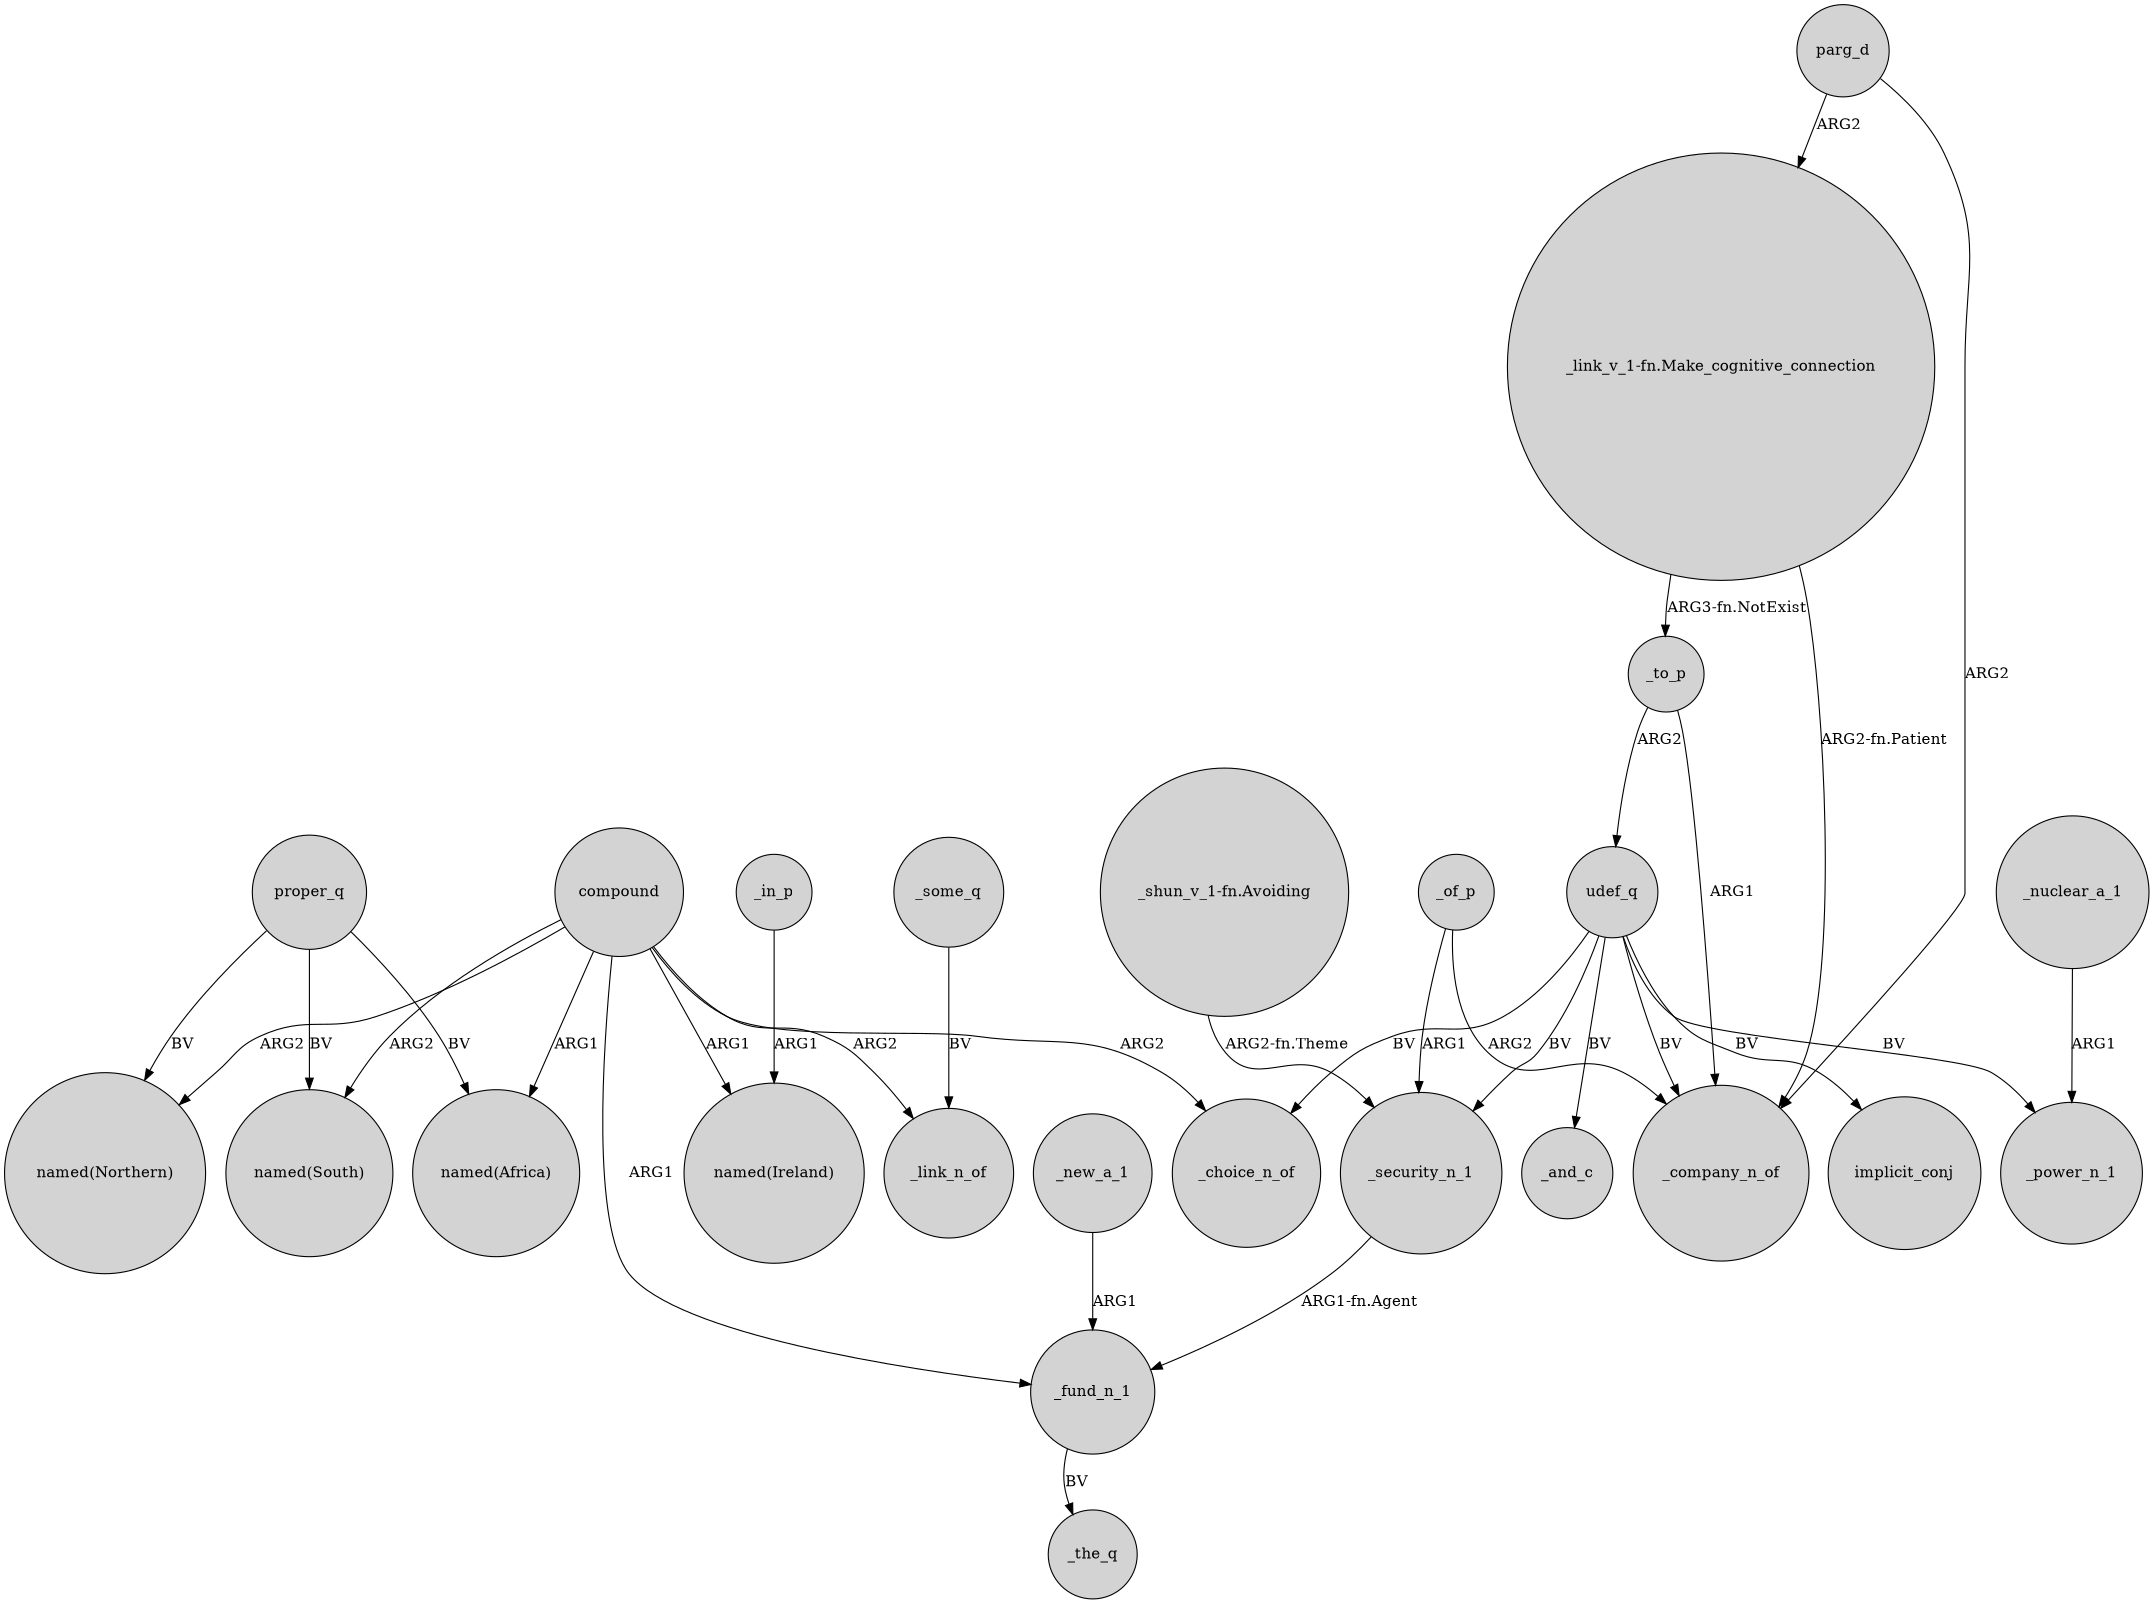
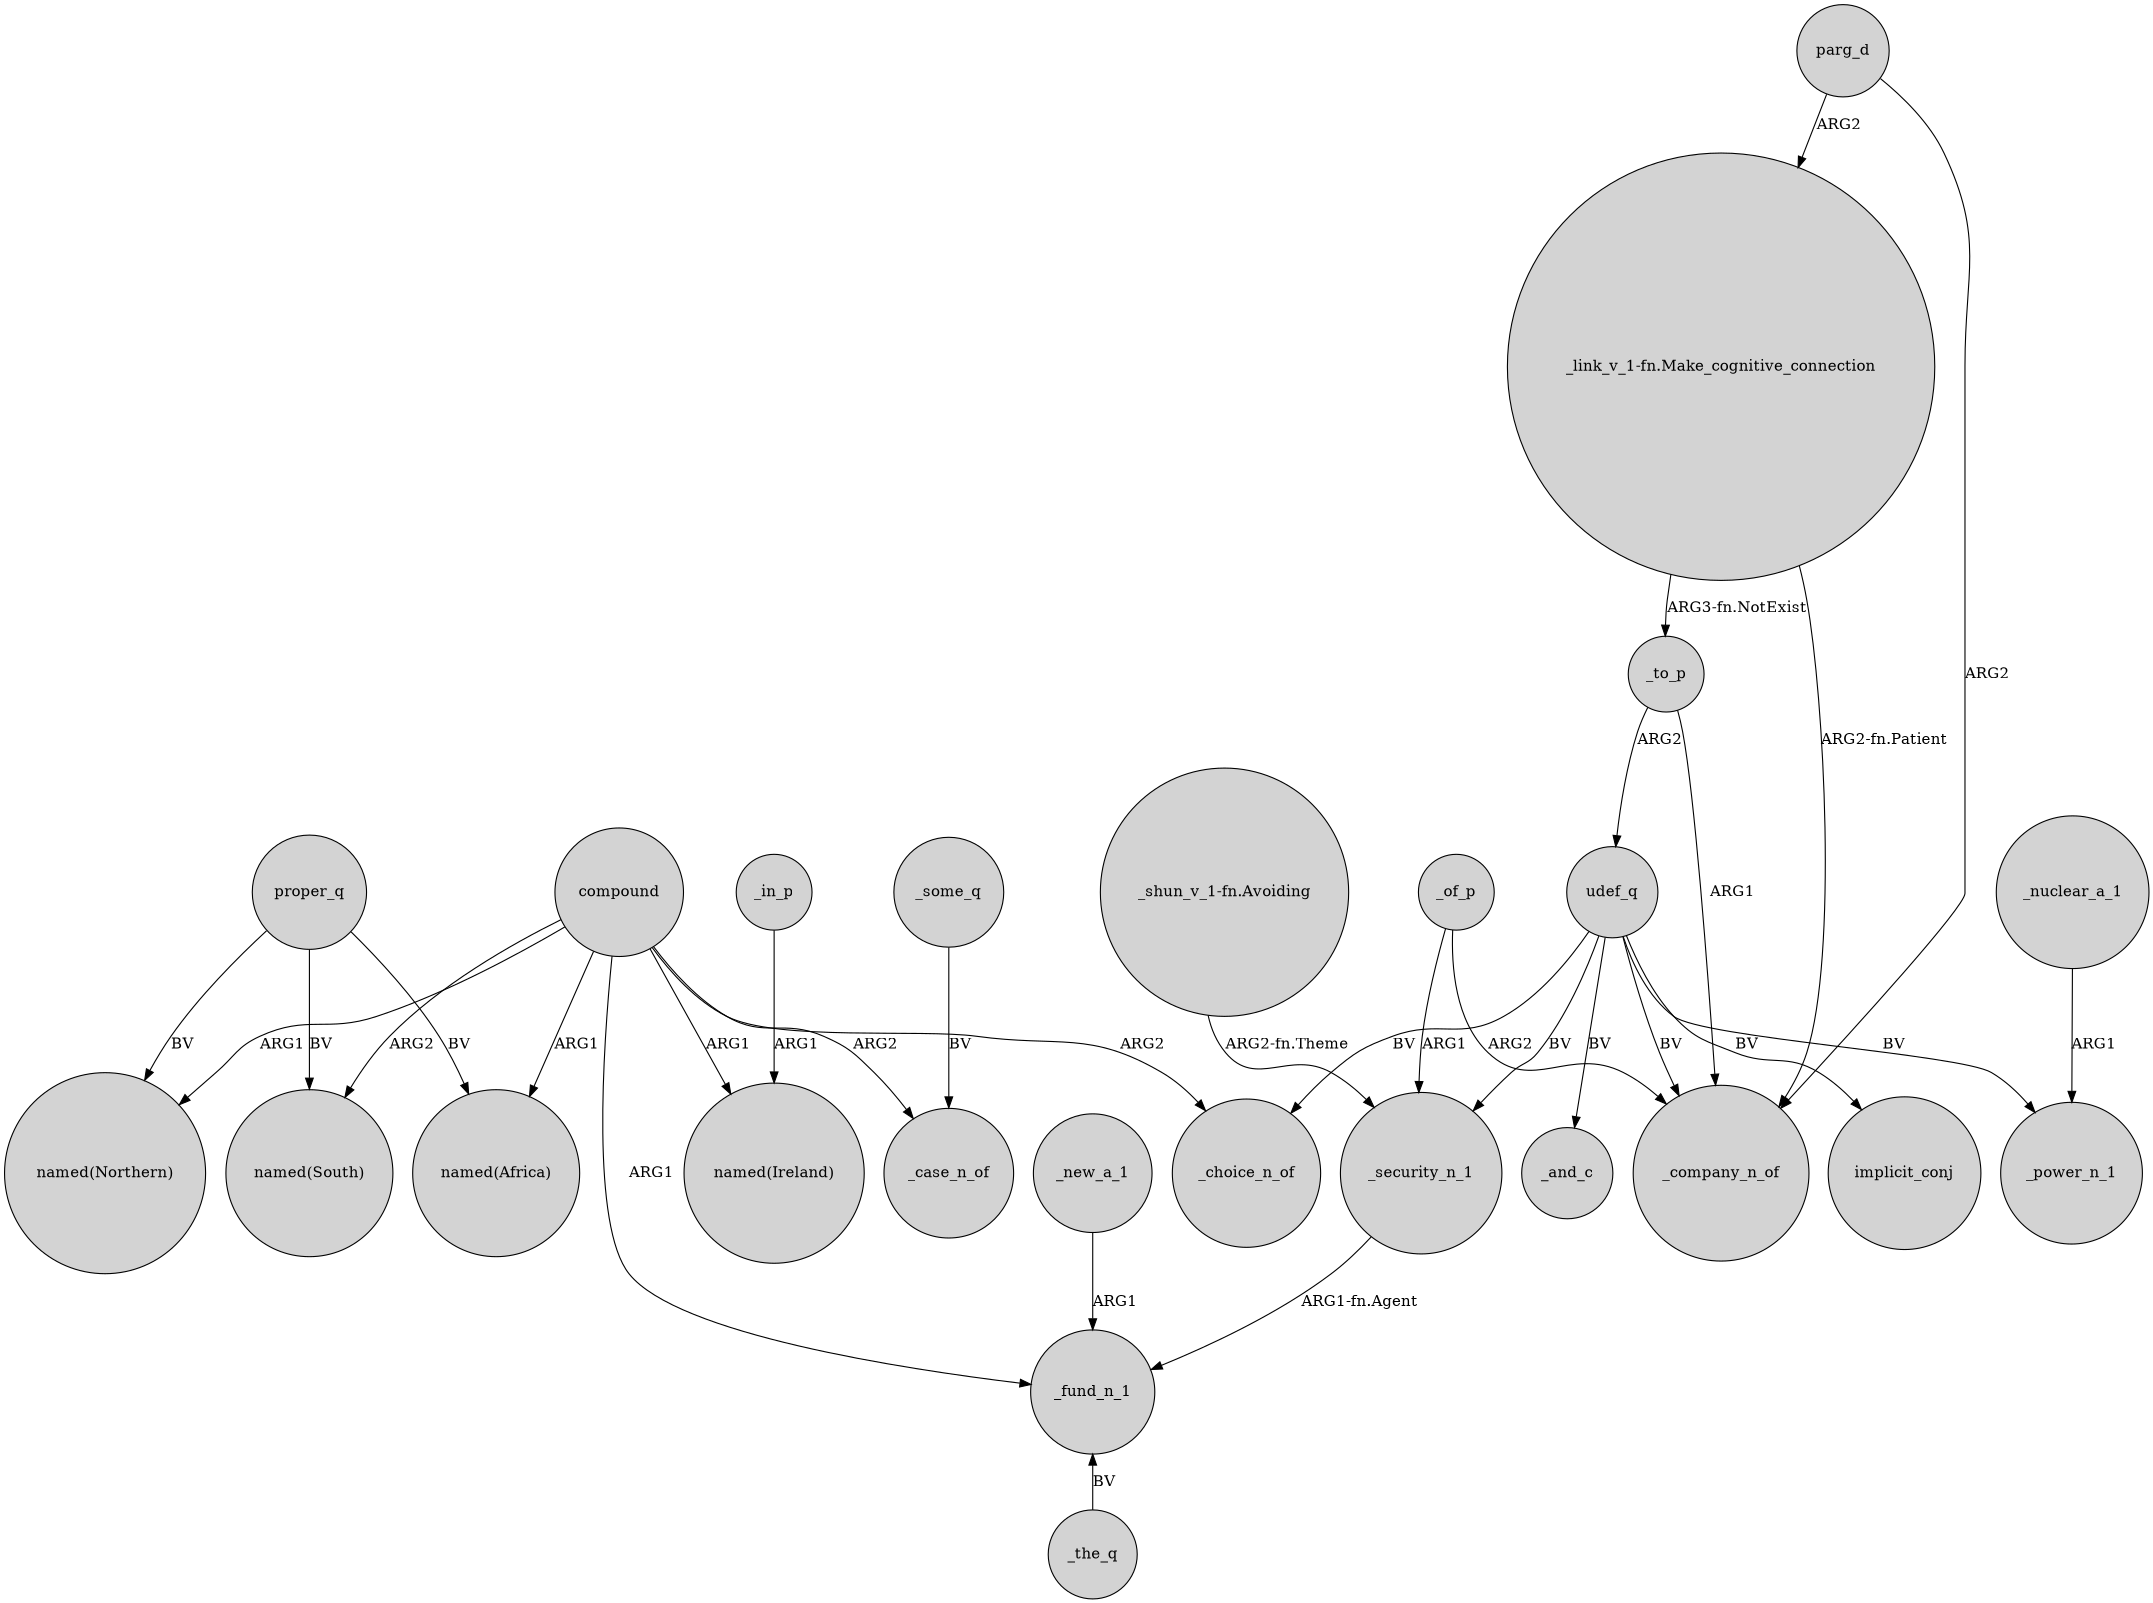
(282, 1044) -> (282, 1044)
(949, 1173) -> (949, 1173)
(1064, 1477) -> (1093, 1488)
